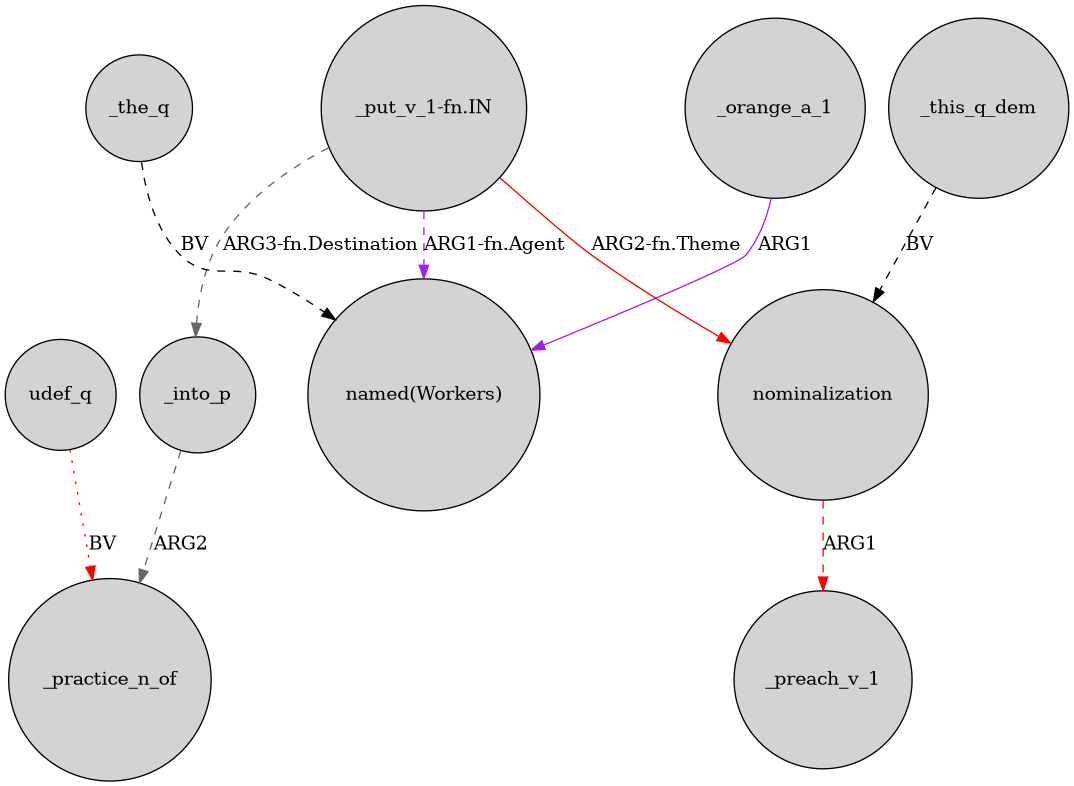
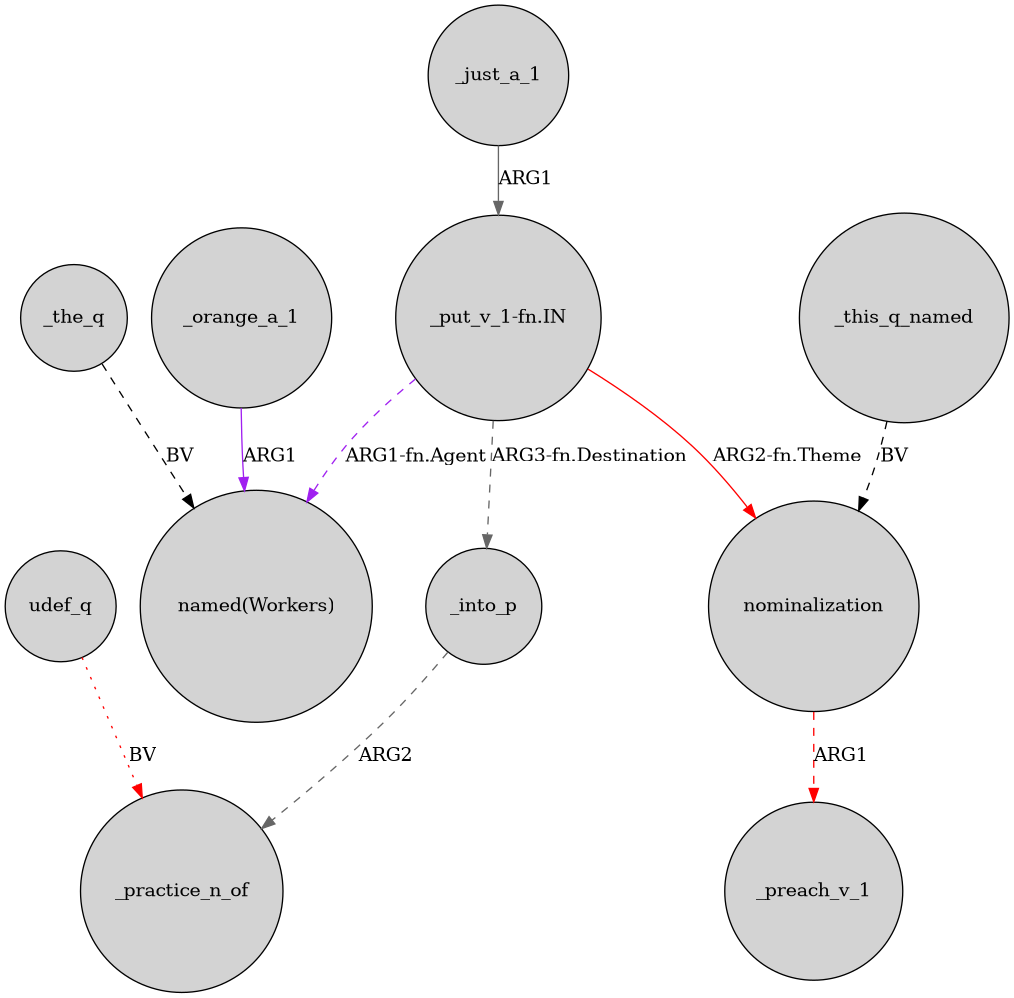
none -> (498, 75)
(979, 108) -> (904, 318)
